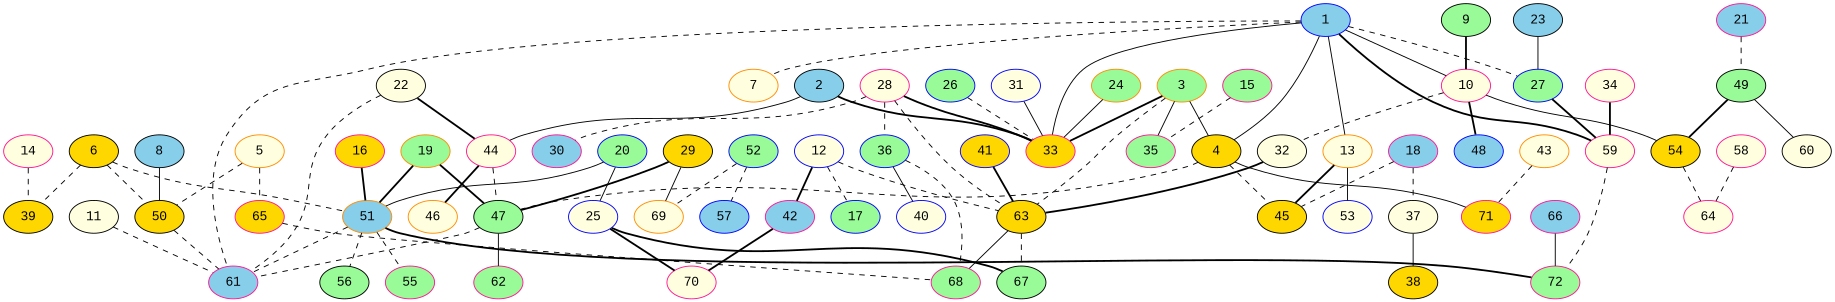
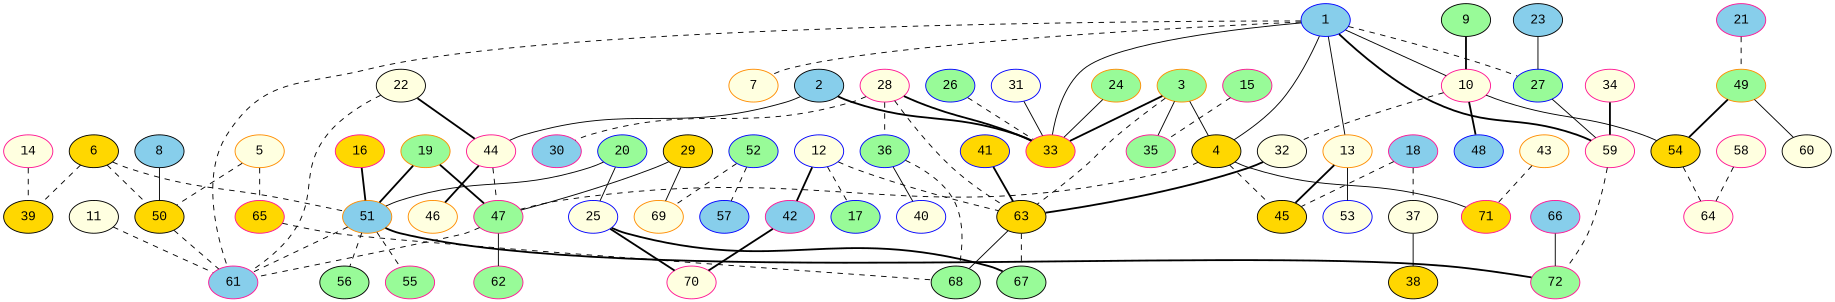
(1741, 86) -> (1741, 86)
(1582, 125) -> (1582, 125)
(596, 188) -> (596, 188)
(498, 217) -> (498, 217)
(956, 282) -> (956, 282)
